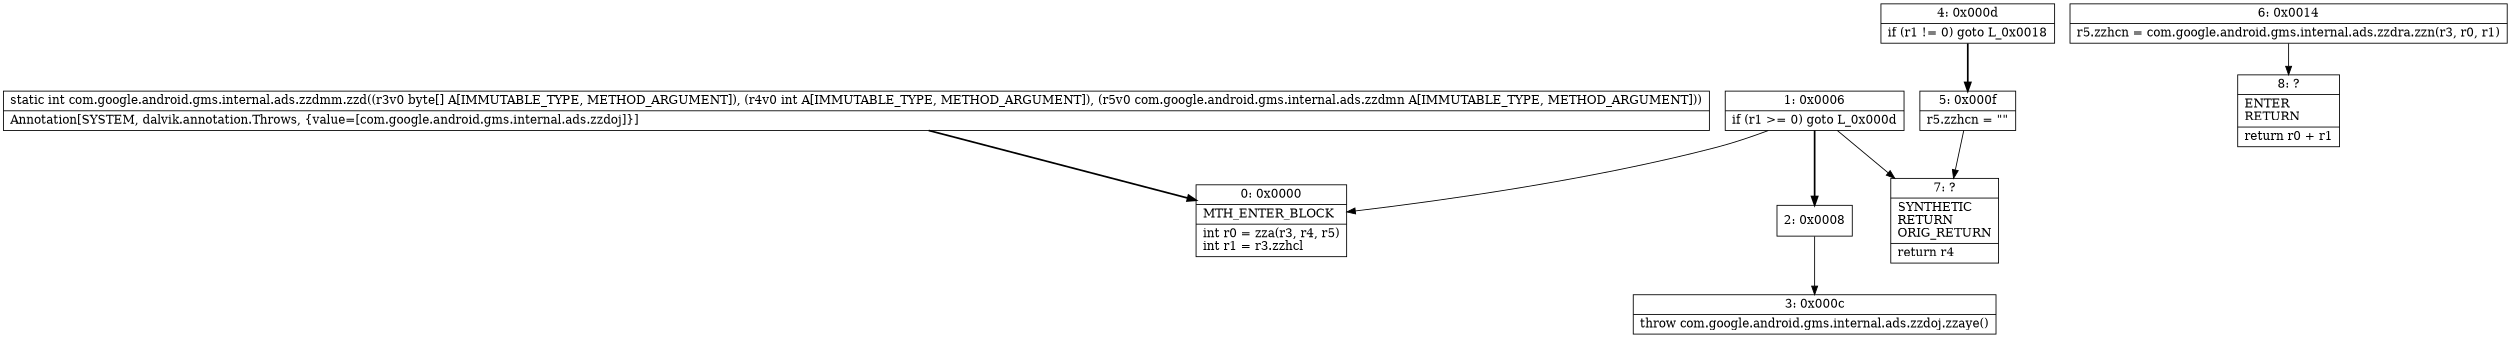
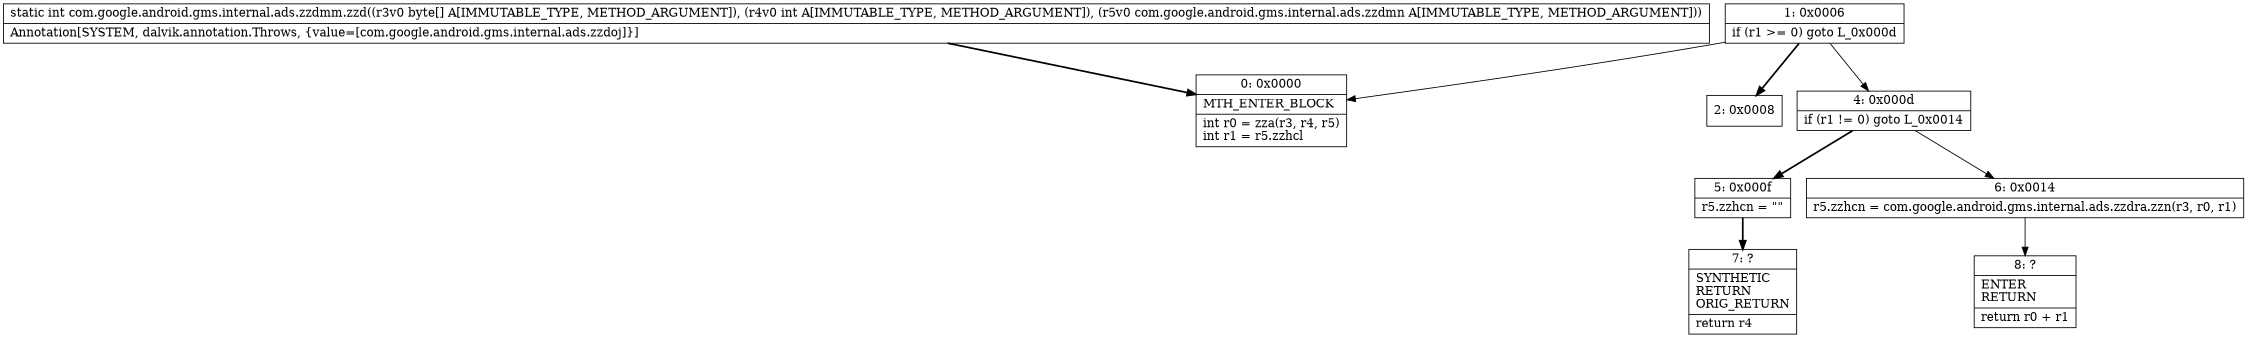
(1968, 33) -> (1884, 120)
(1960, 150) -> (1743, 229)
(1863, 152) -> (1846, 64)
none -> (1951, 152)
(1253, 246) -> (1253, 136)
(1815, 314) -> none
